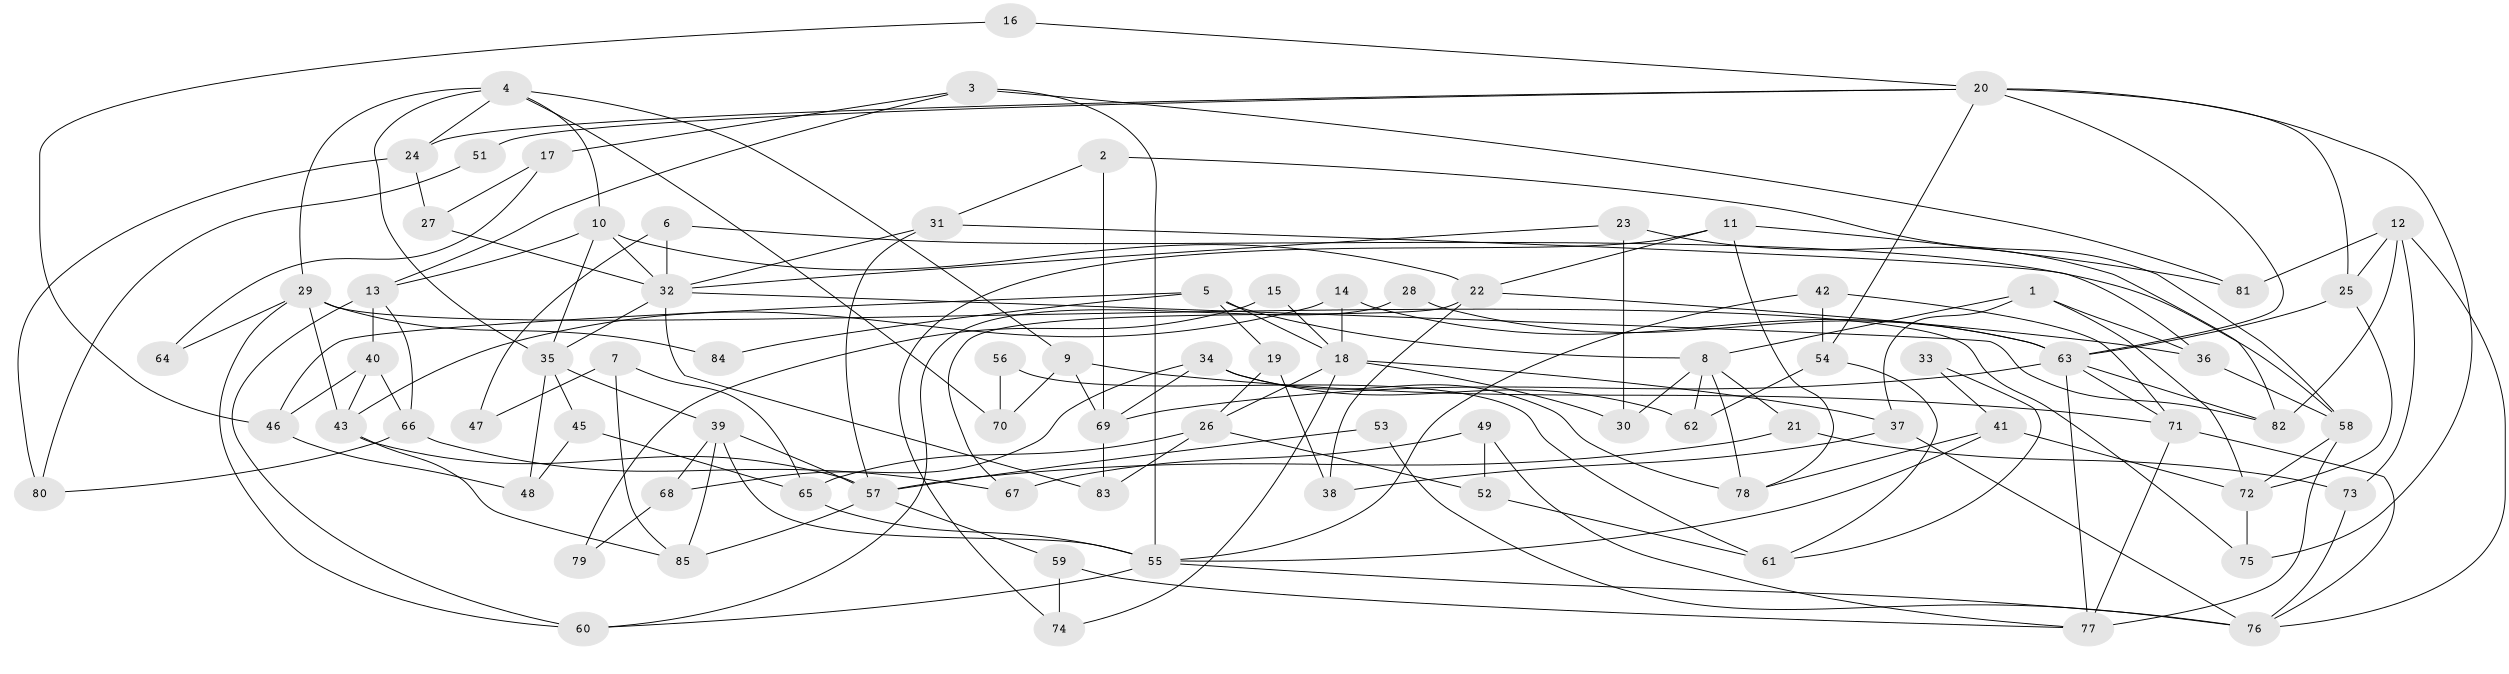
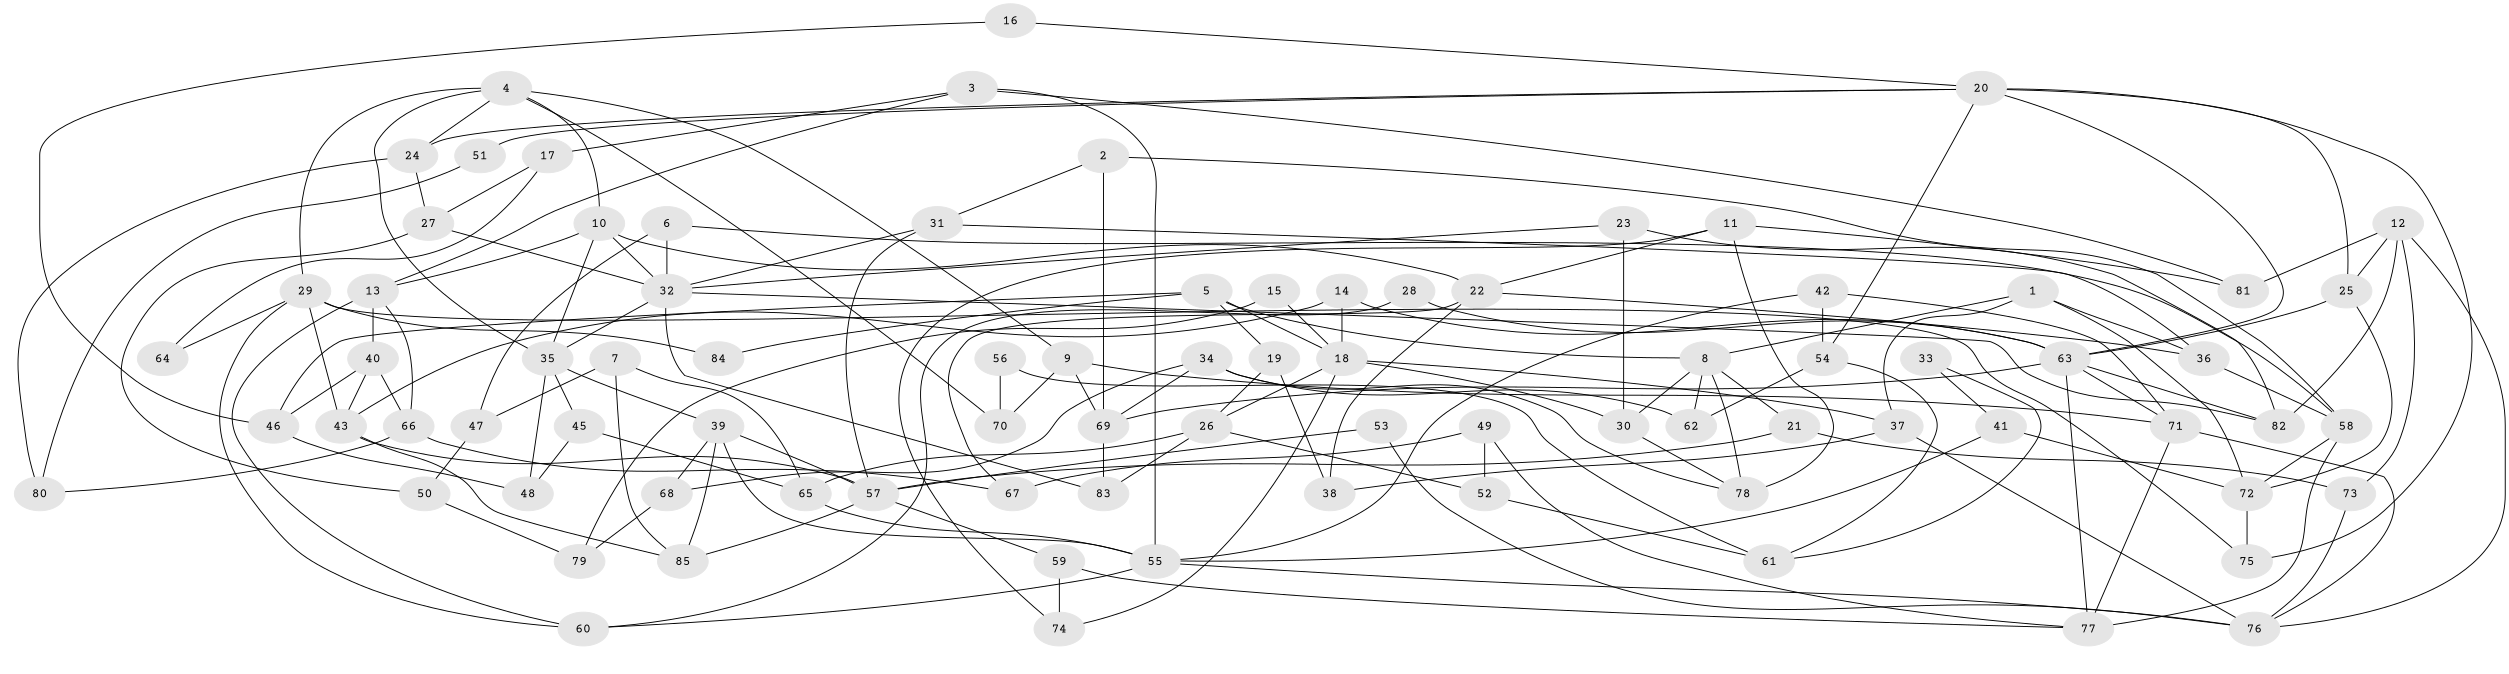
(1872, 460) -> (1693, 466)
none -> (425, 494)
